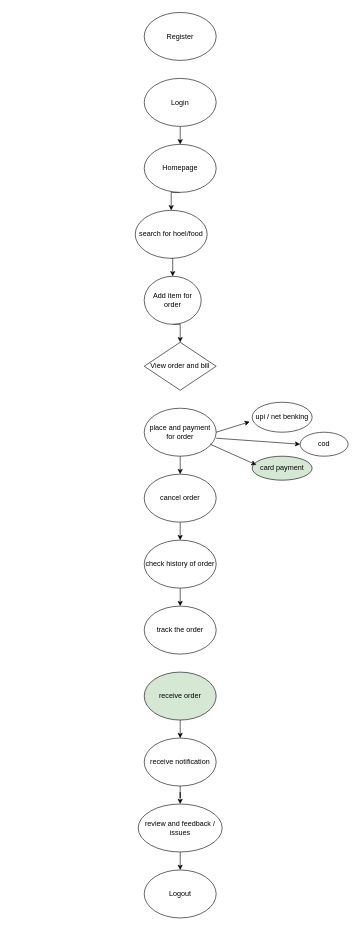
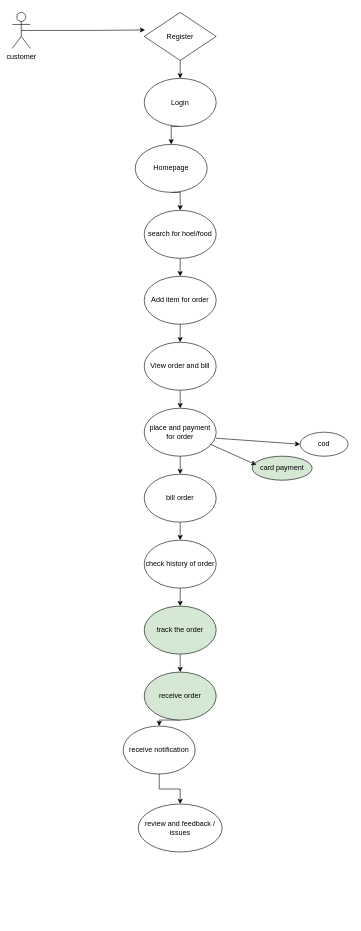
none -> (21, 30)
none -> (63, 30)
(180, 36) -> (180, 36)
none -> (180, 72)
(180, 168) -> (171, 168)
(171, 234) -> (180, 234)
(173, 300) -> (180, 300)
(180, 366) -> (180, 366)
none -> (180, 402)
(282, 417) -> none
(231, 428) -> none
(180, 498) -> (180, 498)
(180, 630) -> (180, 630)
none -> (180, 666)
(180, 762) -> (159, 750)
(180, 864) -> none
(180, 894) -> none
